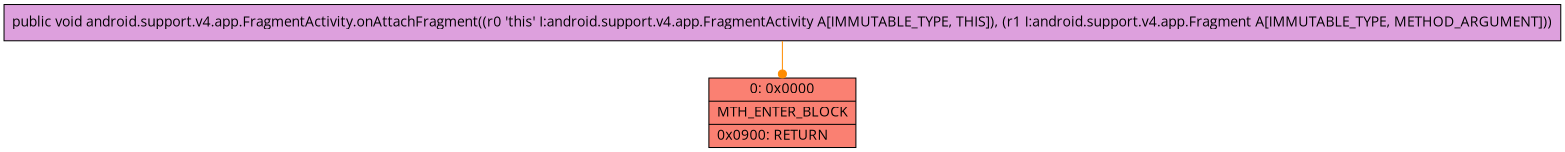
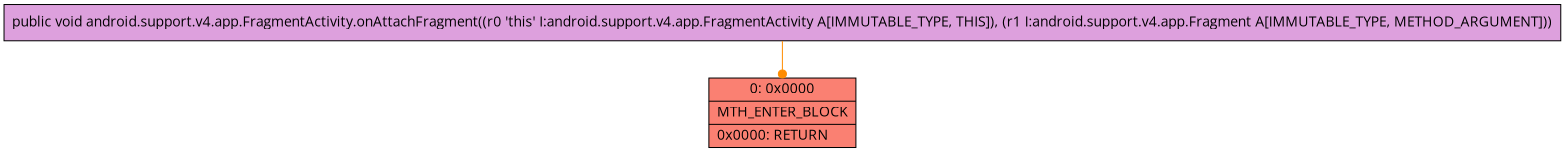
(778, 135) -> (778, 135)
